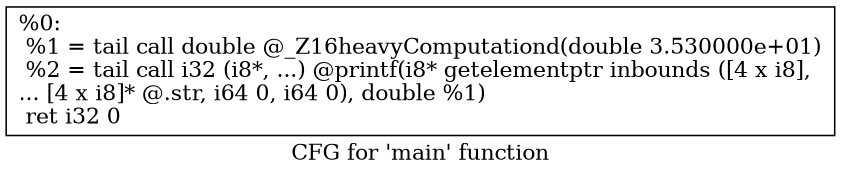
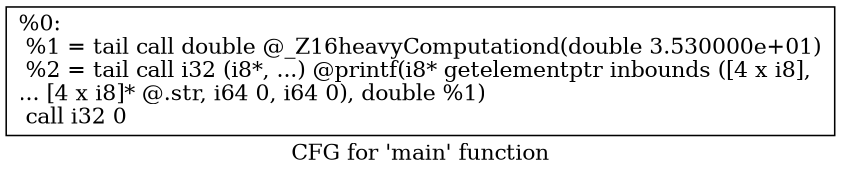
(70, 117) -> (73, 117)
